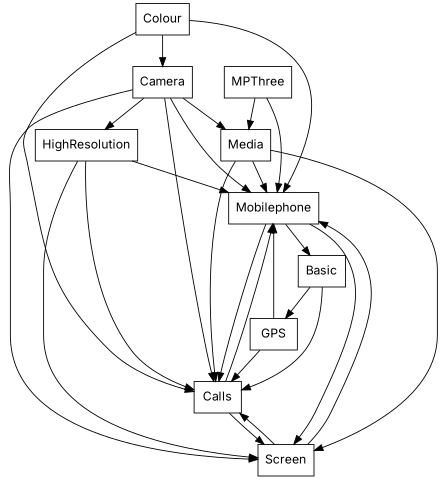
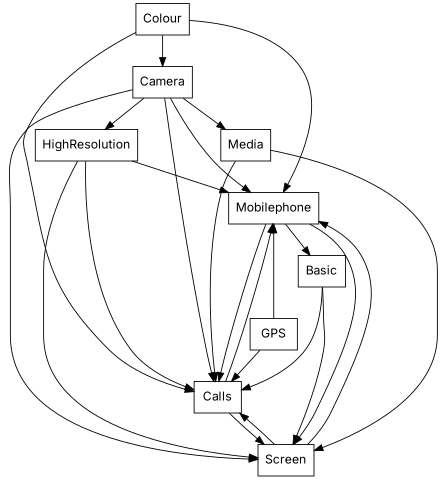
(258, 82) -> none
(258, 173) -> none
(300, 299) -> (321, 363)
